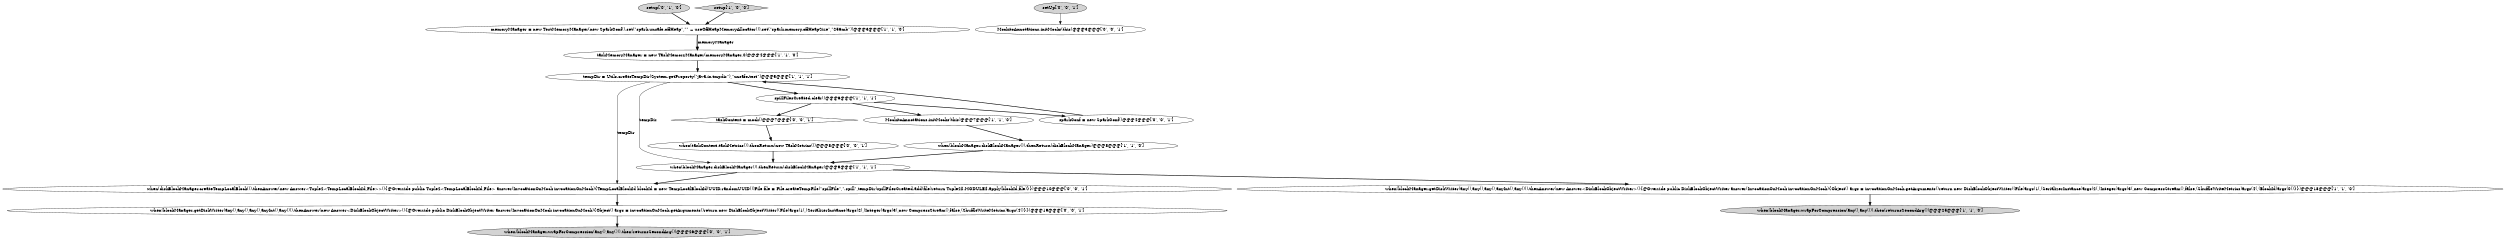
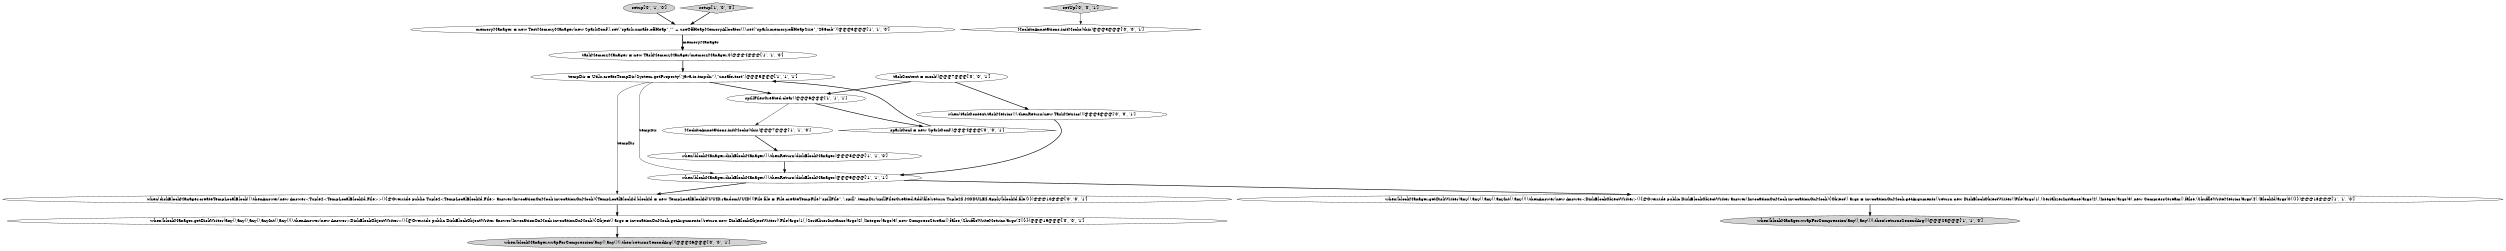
(1060, 8) -> (1081, 8)
(1060, 30) -> (1081, 30)
(796, 109) -> (871, 87)
(885, 109) -> (773, 114)
(764, 120) -> (942, 77)
(1116, 120) -> (947, 130)
